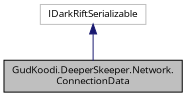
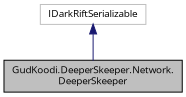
(93, 76) -> (93, 76)
